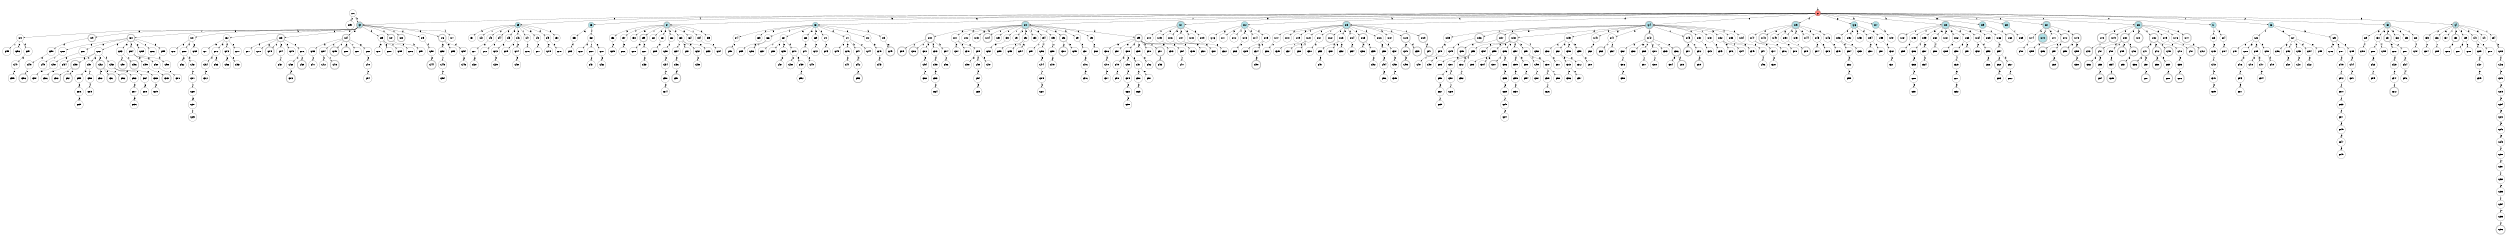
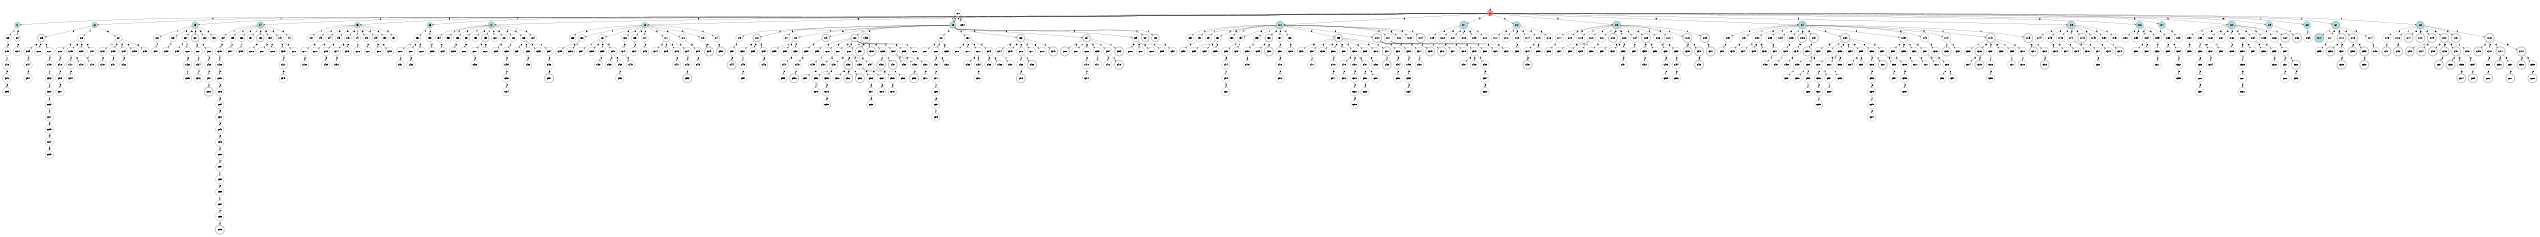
none -> (2421, 51)
(88, 58) -> (857, 44)
